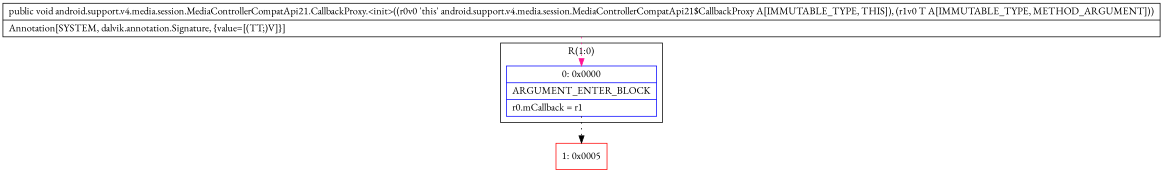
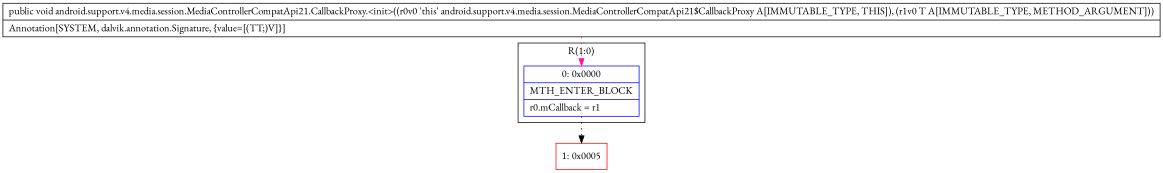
(582, 91) -> (582, 91)
